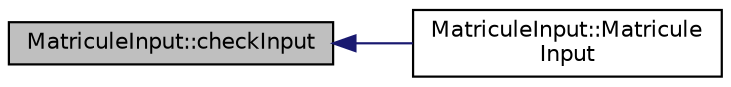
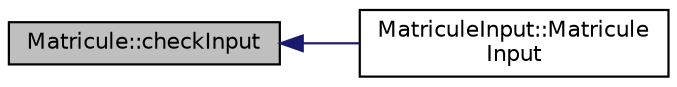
(171, 43) -> (144, 43)
